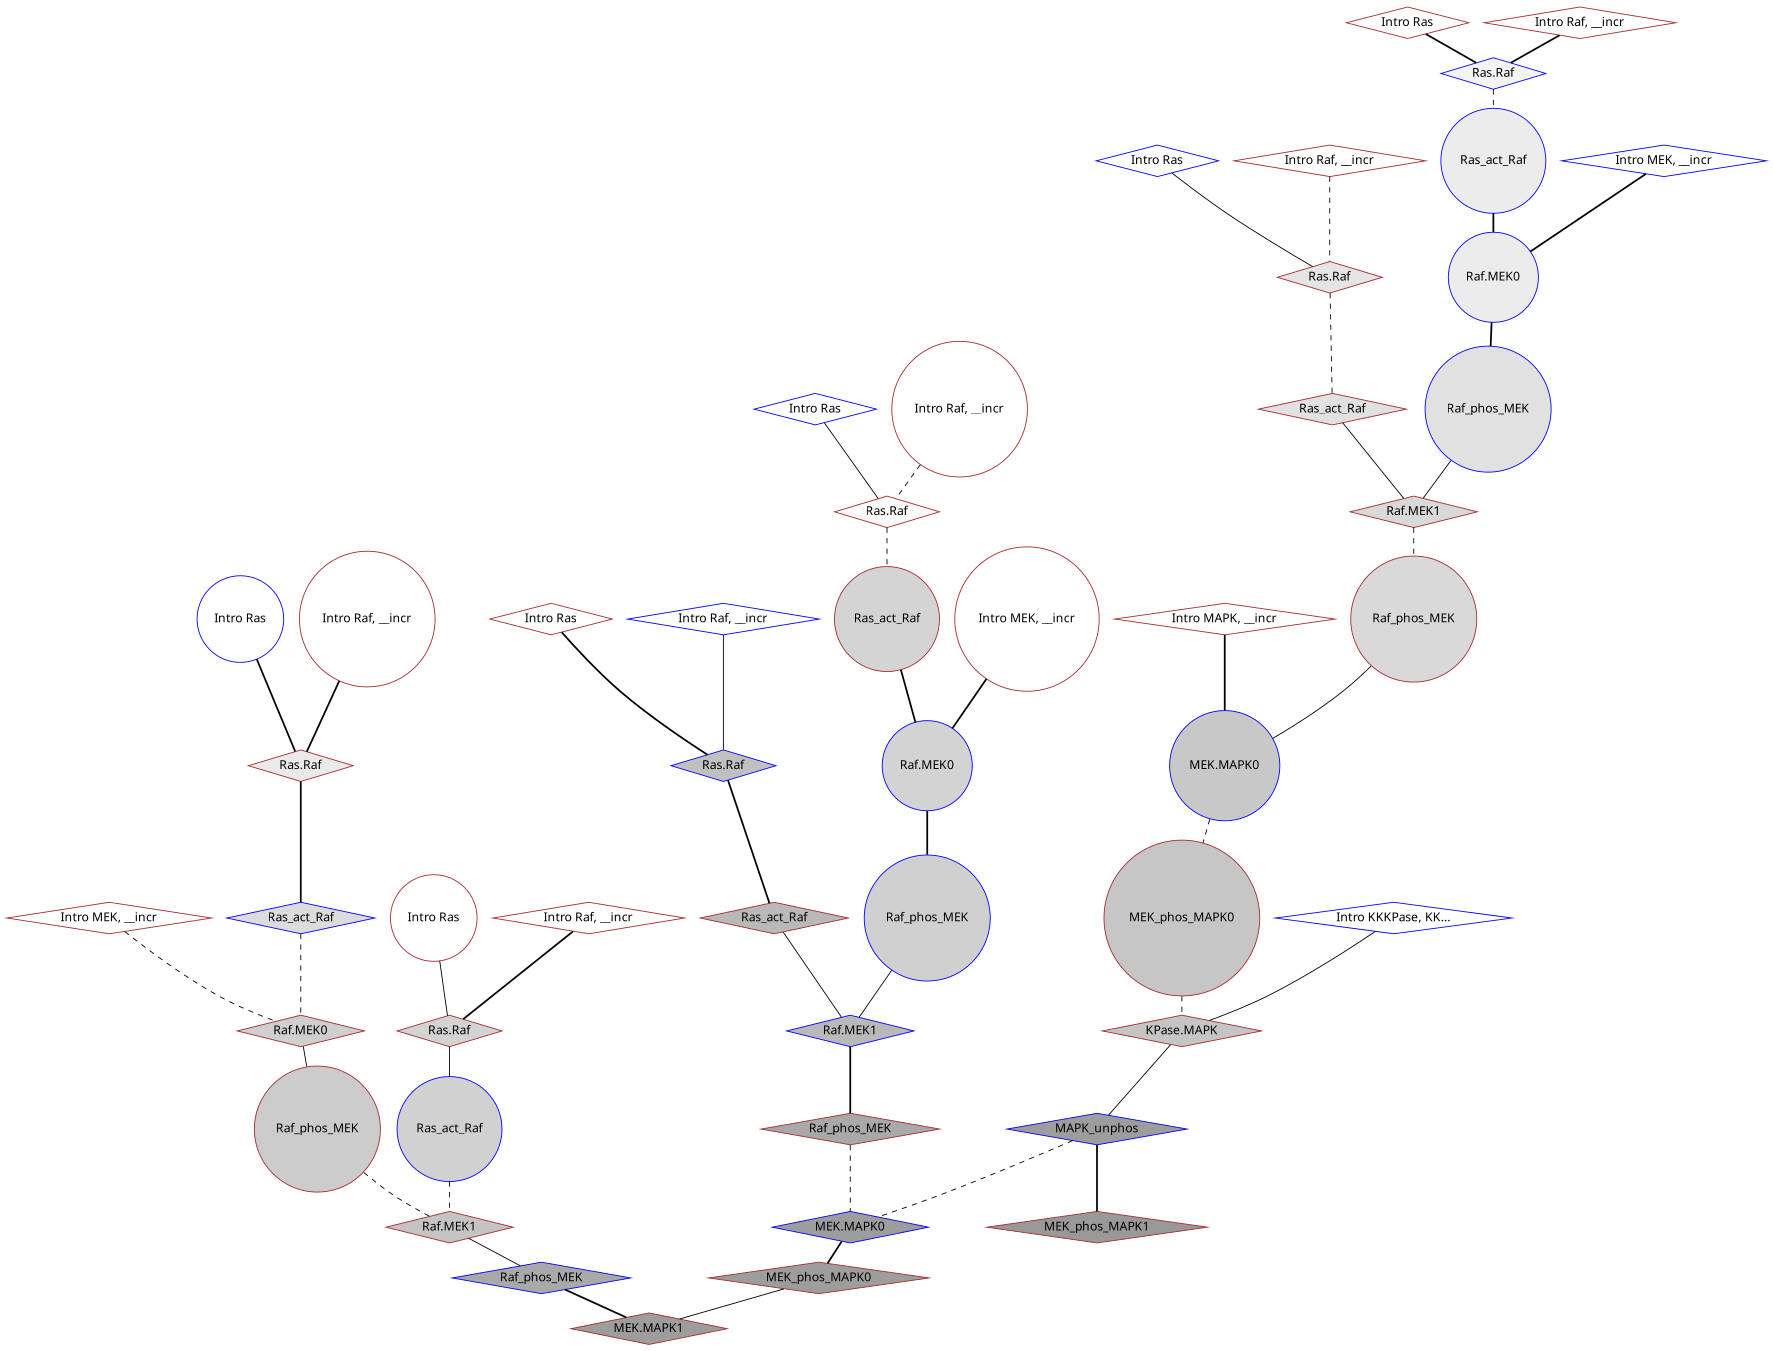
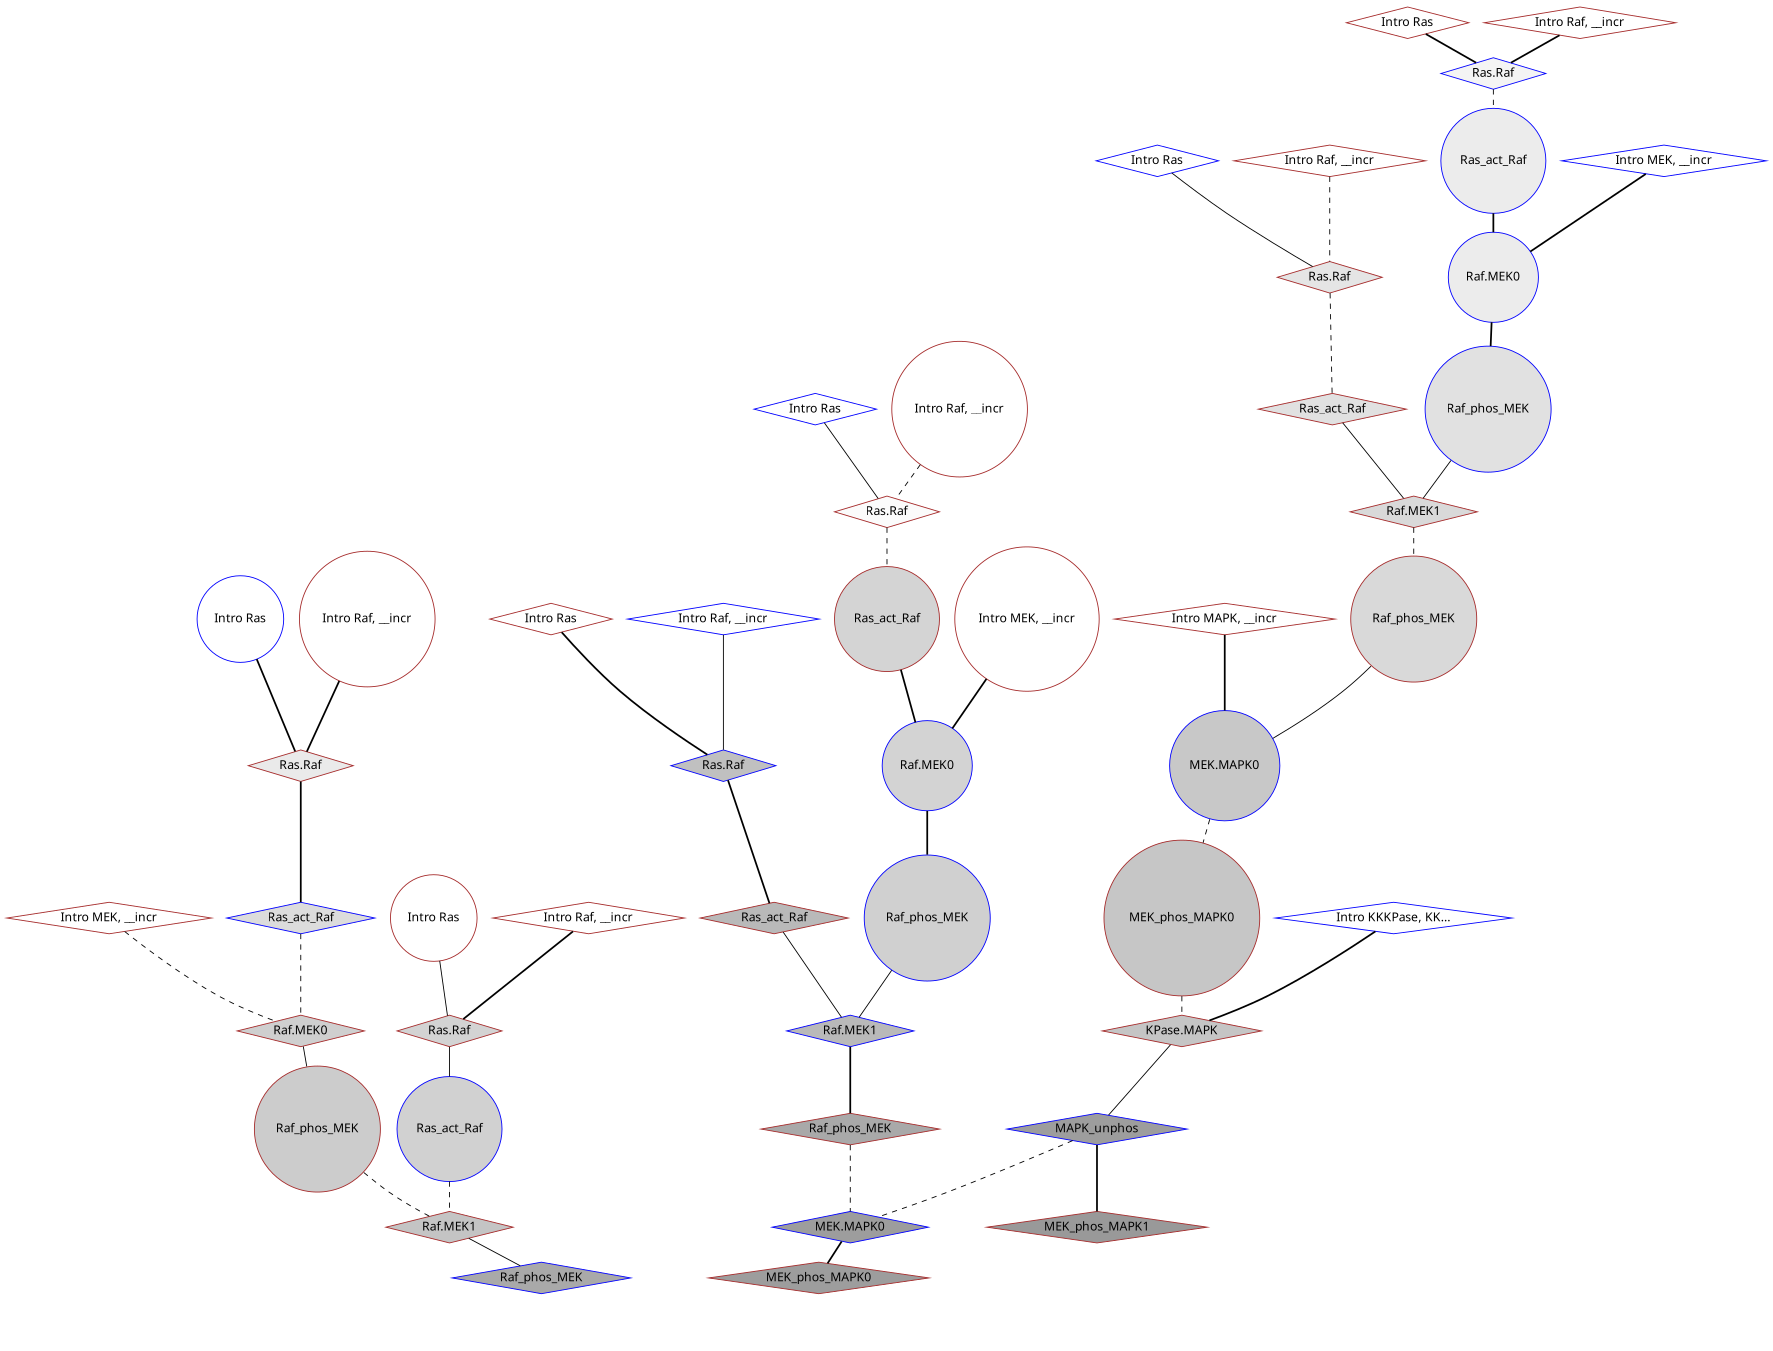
(1295, 981) -> (1295, 981)
(649, 1329) -> none
